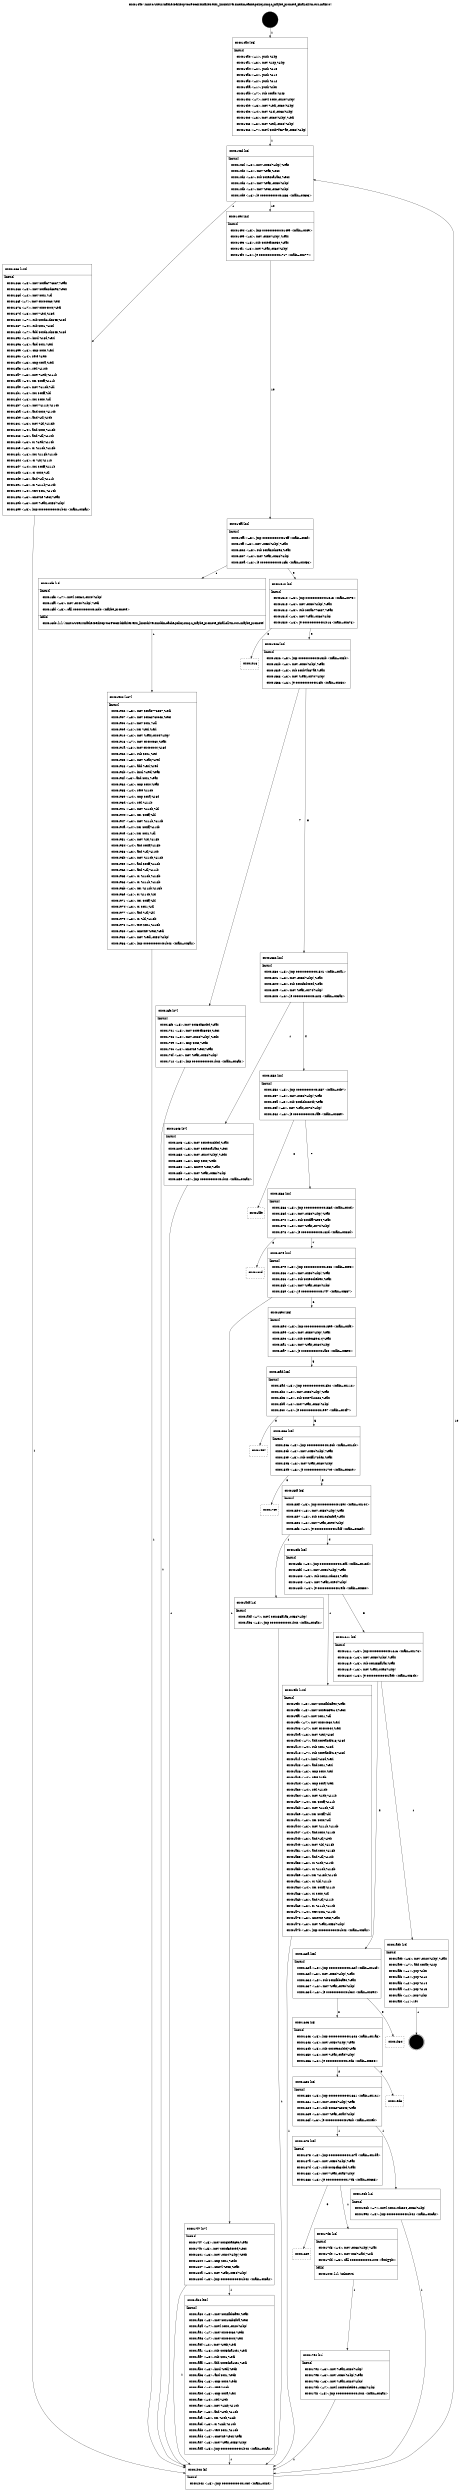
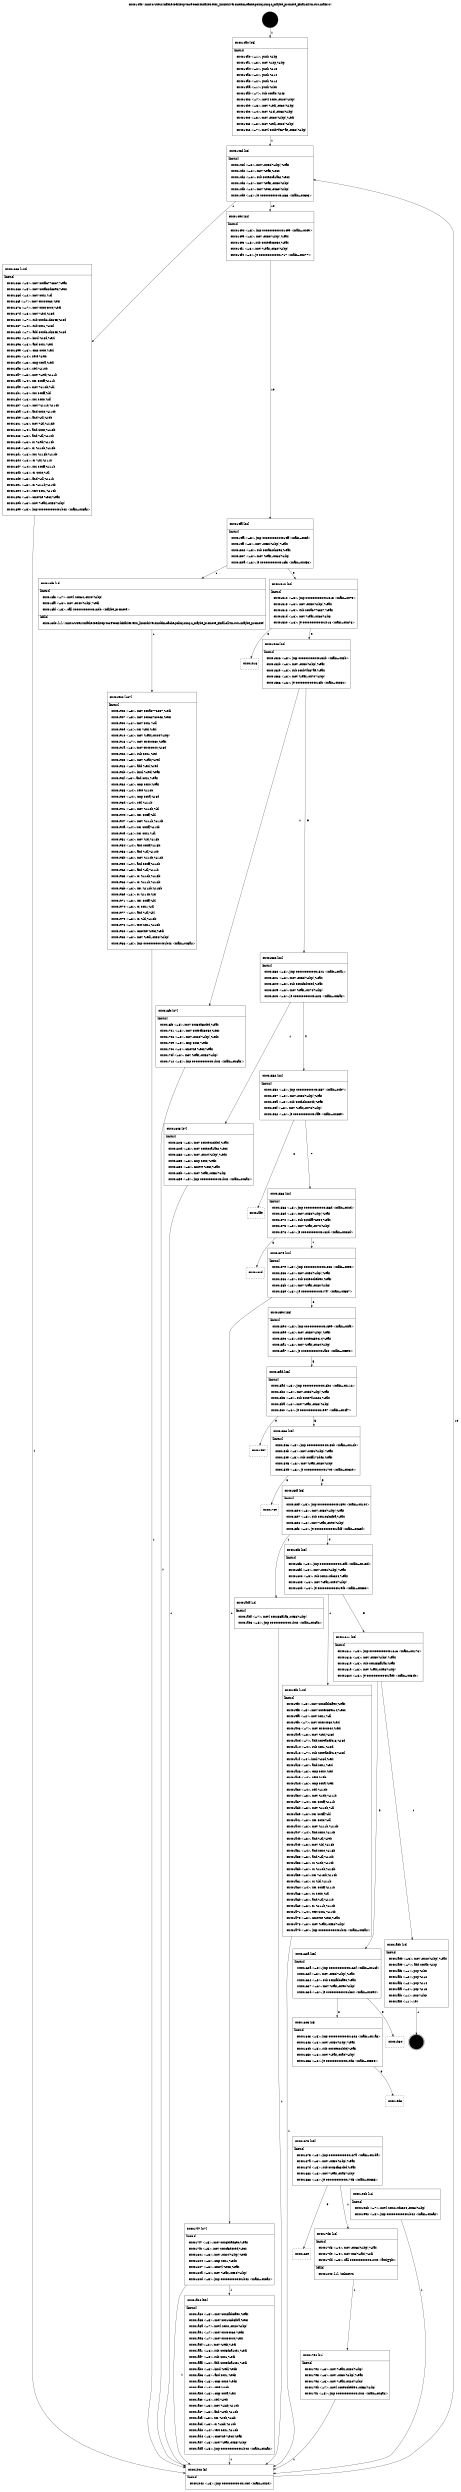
(299, 821) -> (299, 821)
(337, 2102) -> none
